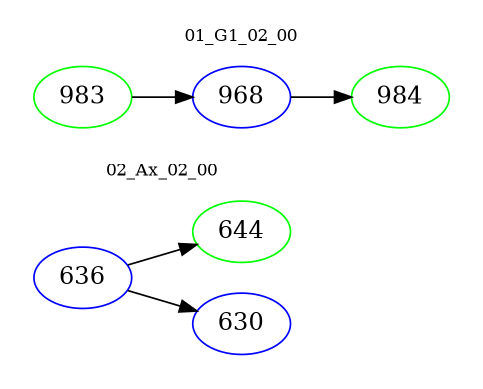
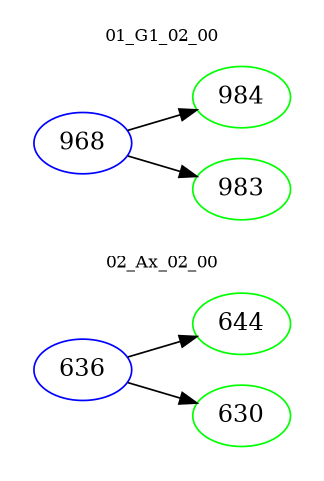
(154, 97) -> (154, 164)
(242, 324) -> (242, 416)
